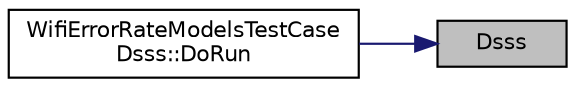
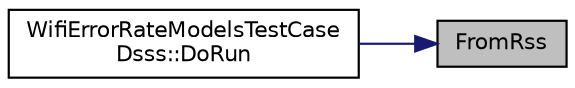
(502, 44) -> (502, 44)
